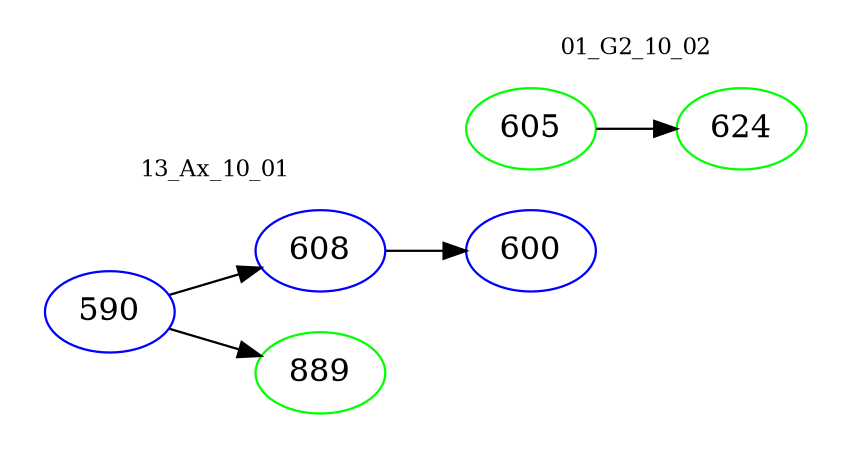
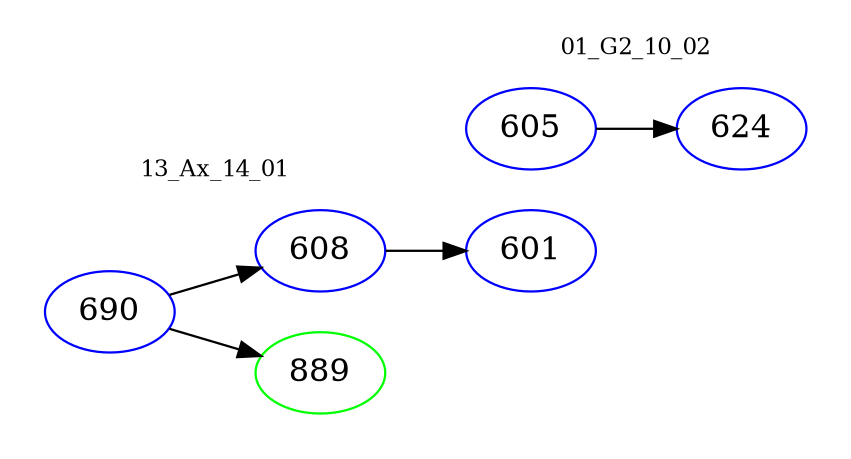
(531, 129) -> (531, 129)
(742, 129) -> (742, 129)
(215, 171) -> (215, 171)
(531, 251) -> (531, 251)
(110, 312) -> (110, 312)
